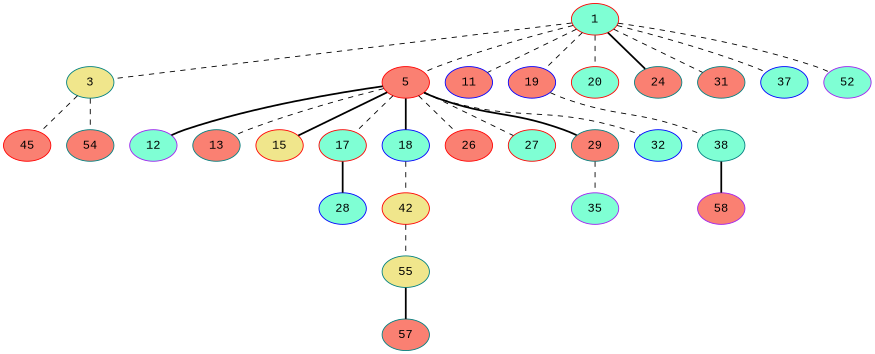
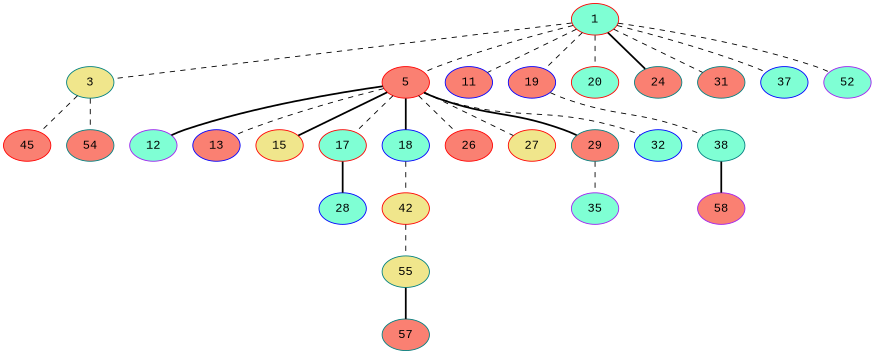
(216, 145) -> (216, 145)
(532, 145) -> (532, 145)
